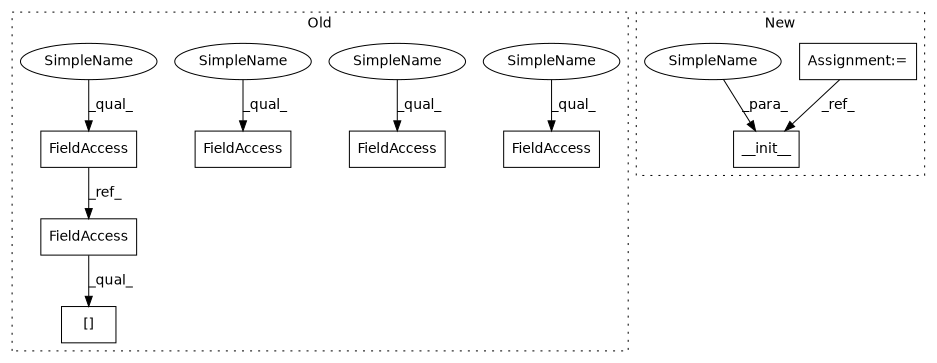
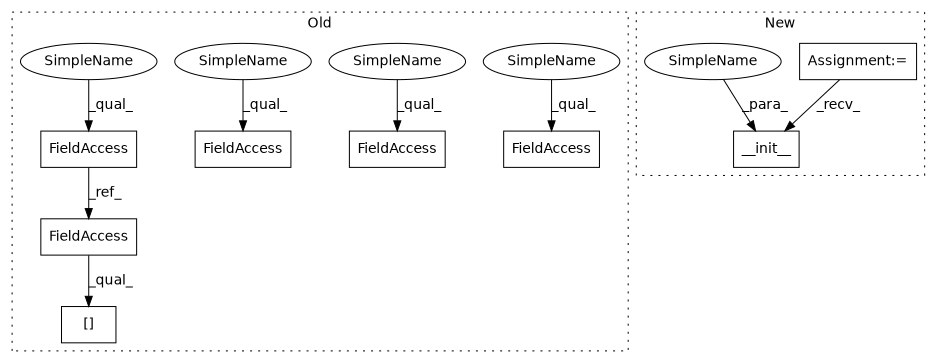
(838, 105) -> (838, 105)
